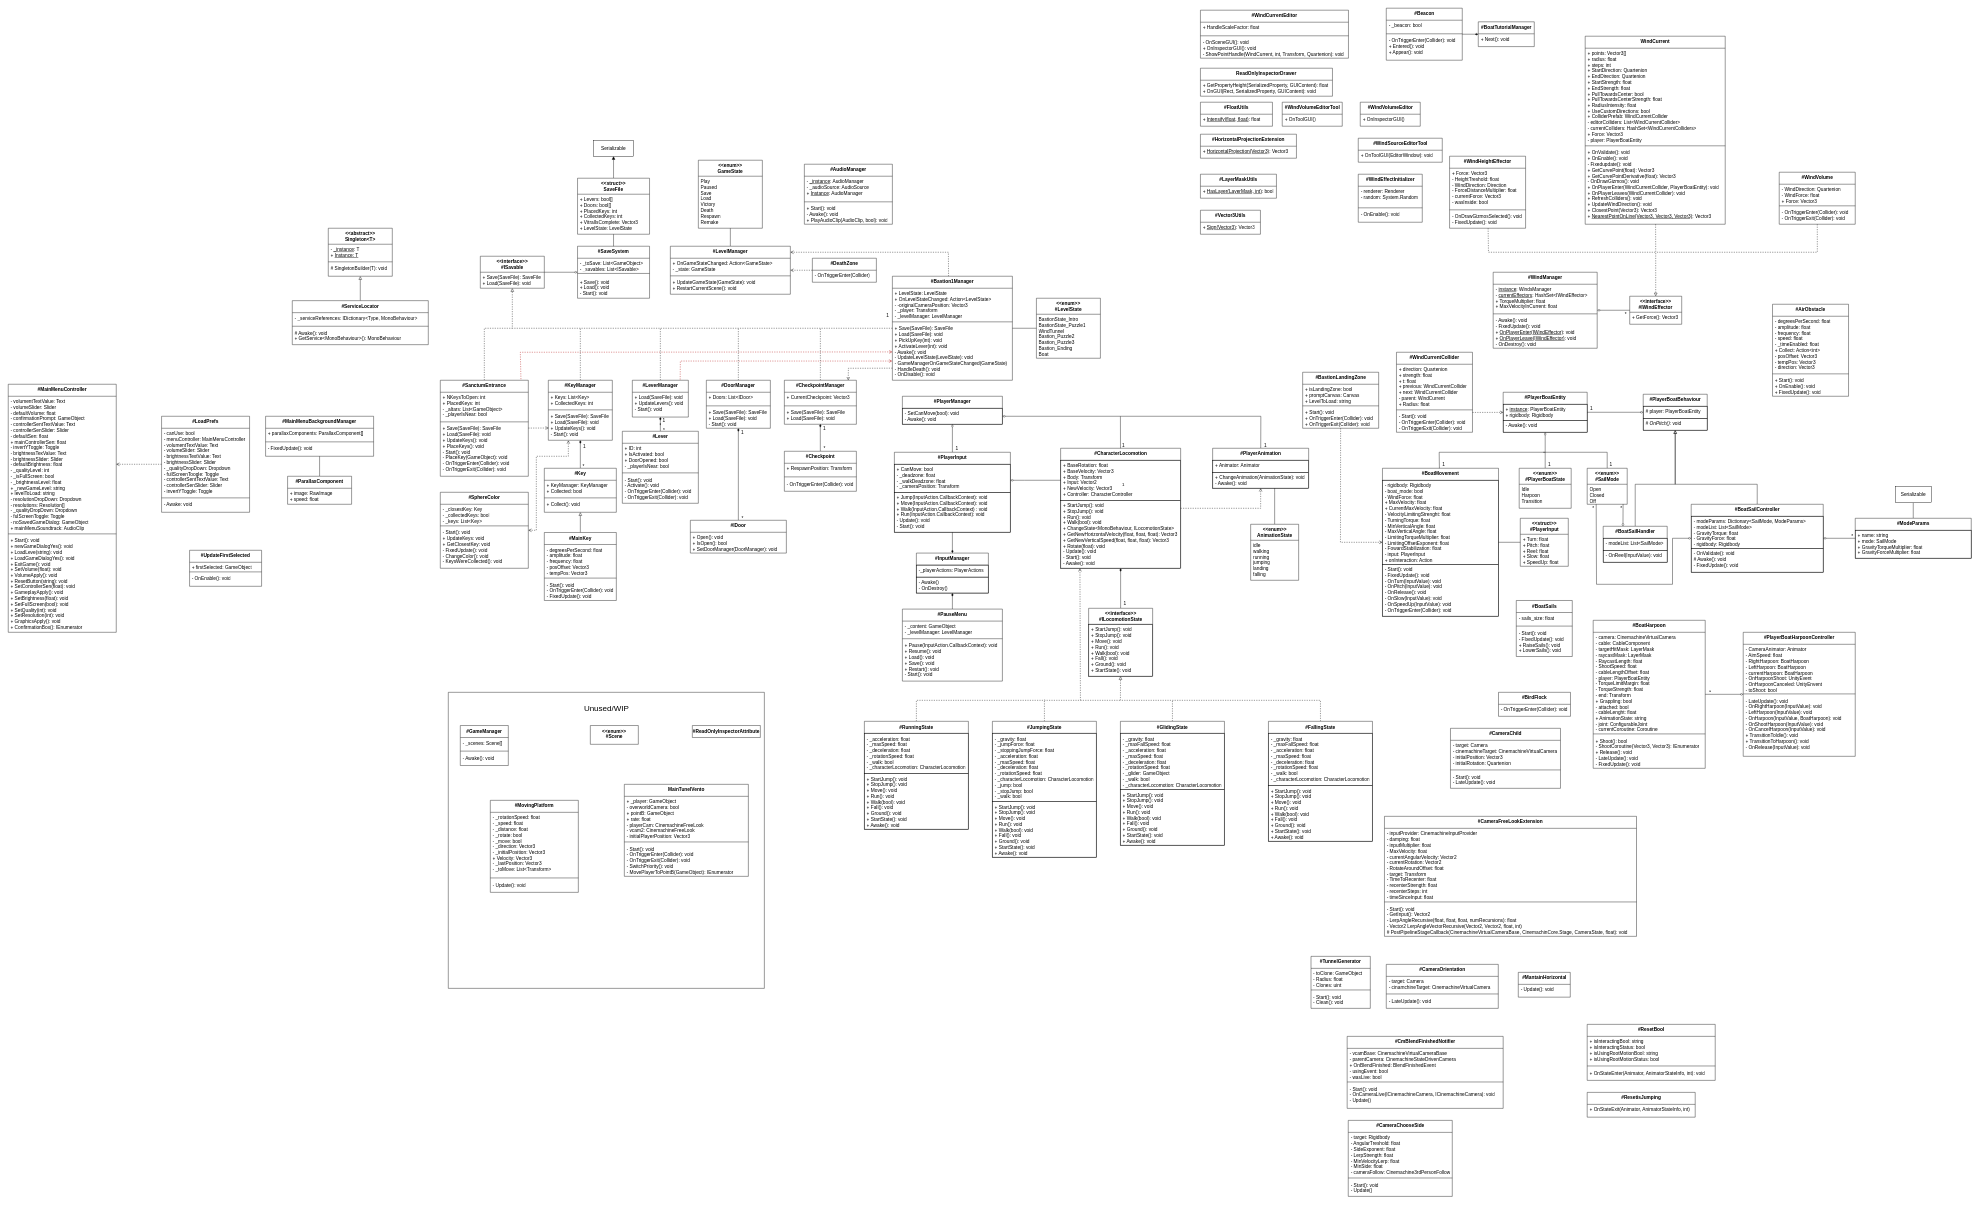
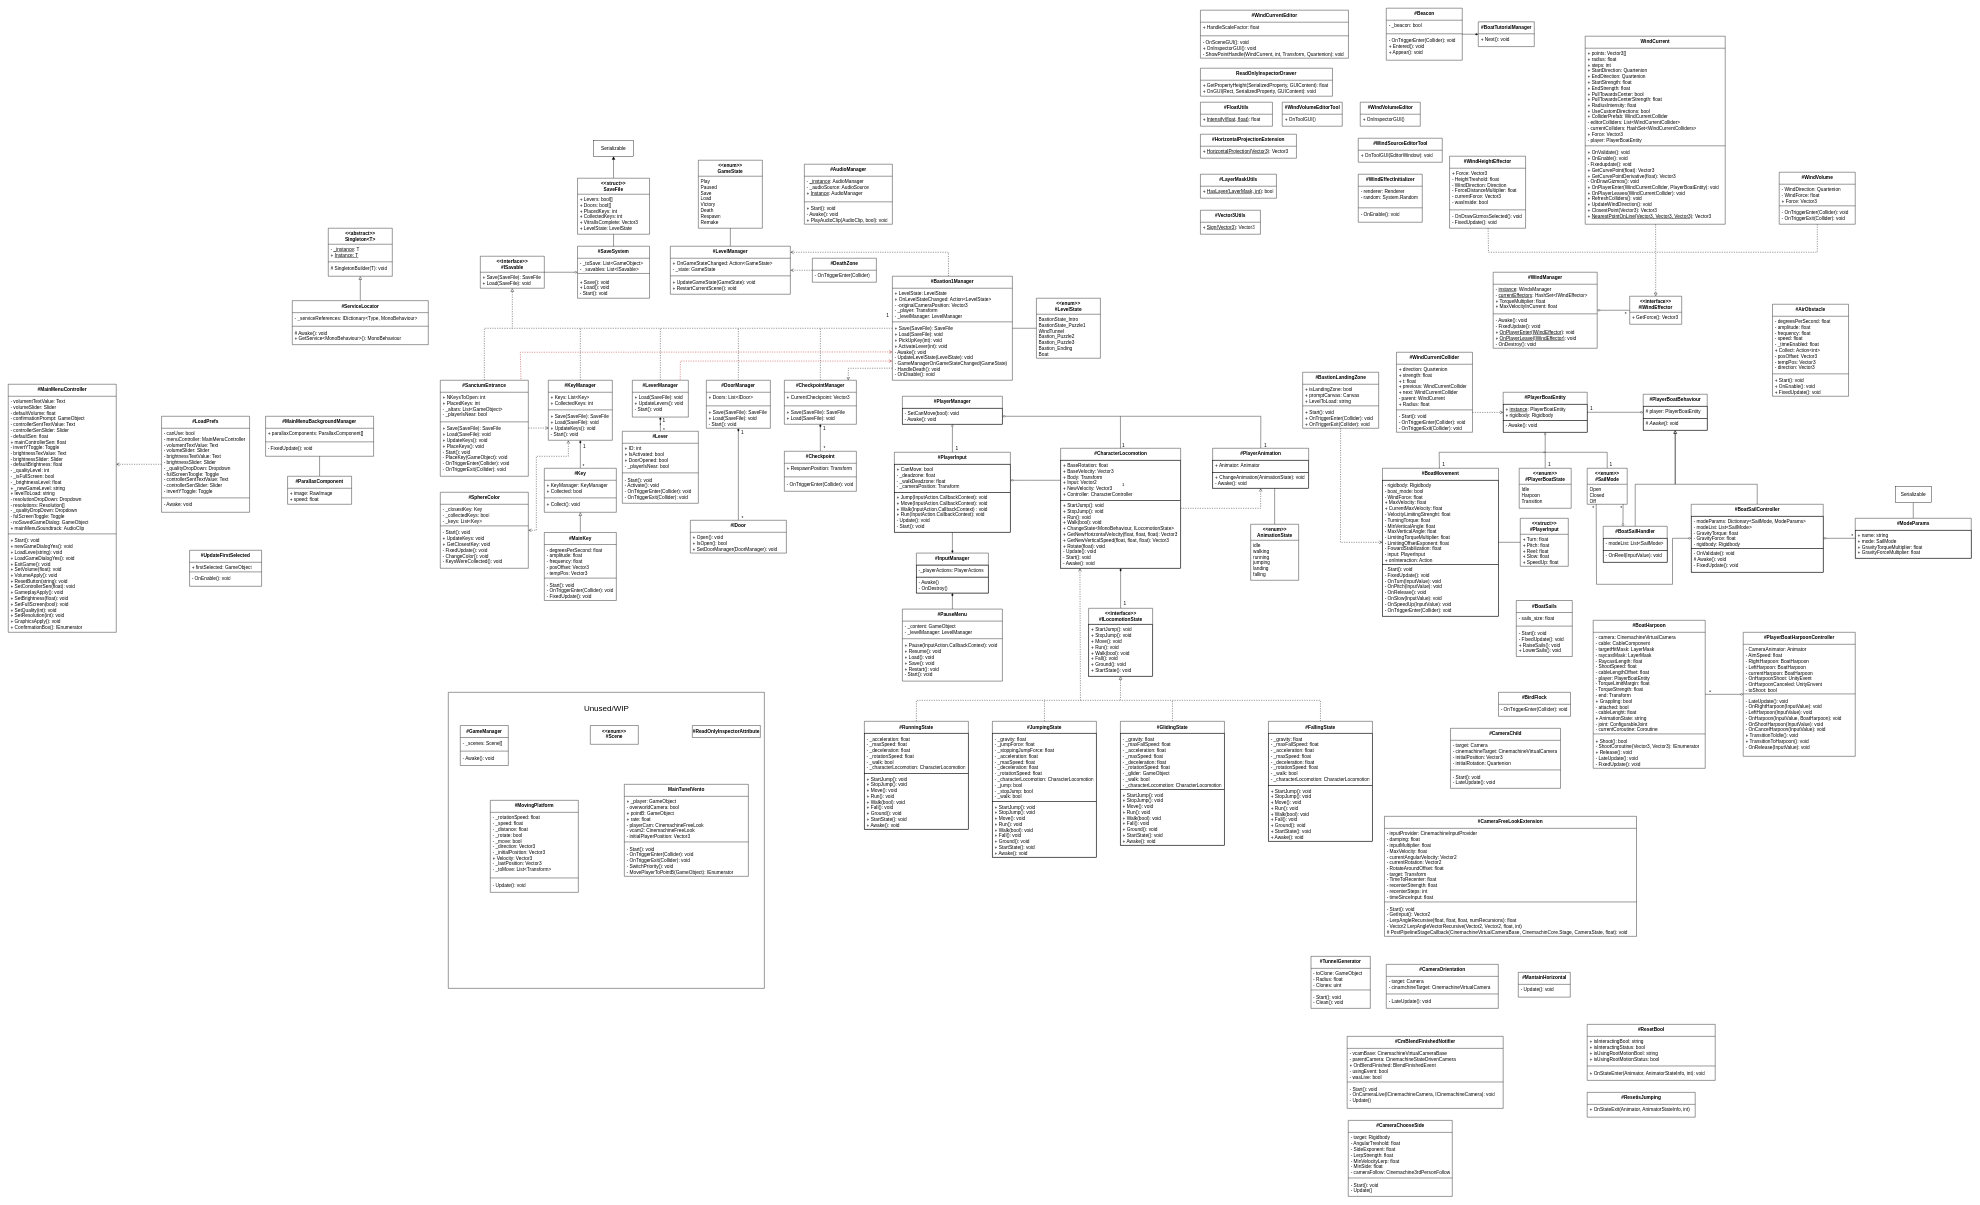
(1665, 424) -> (1663, 424)
